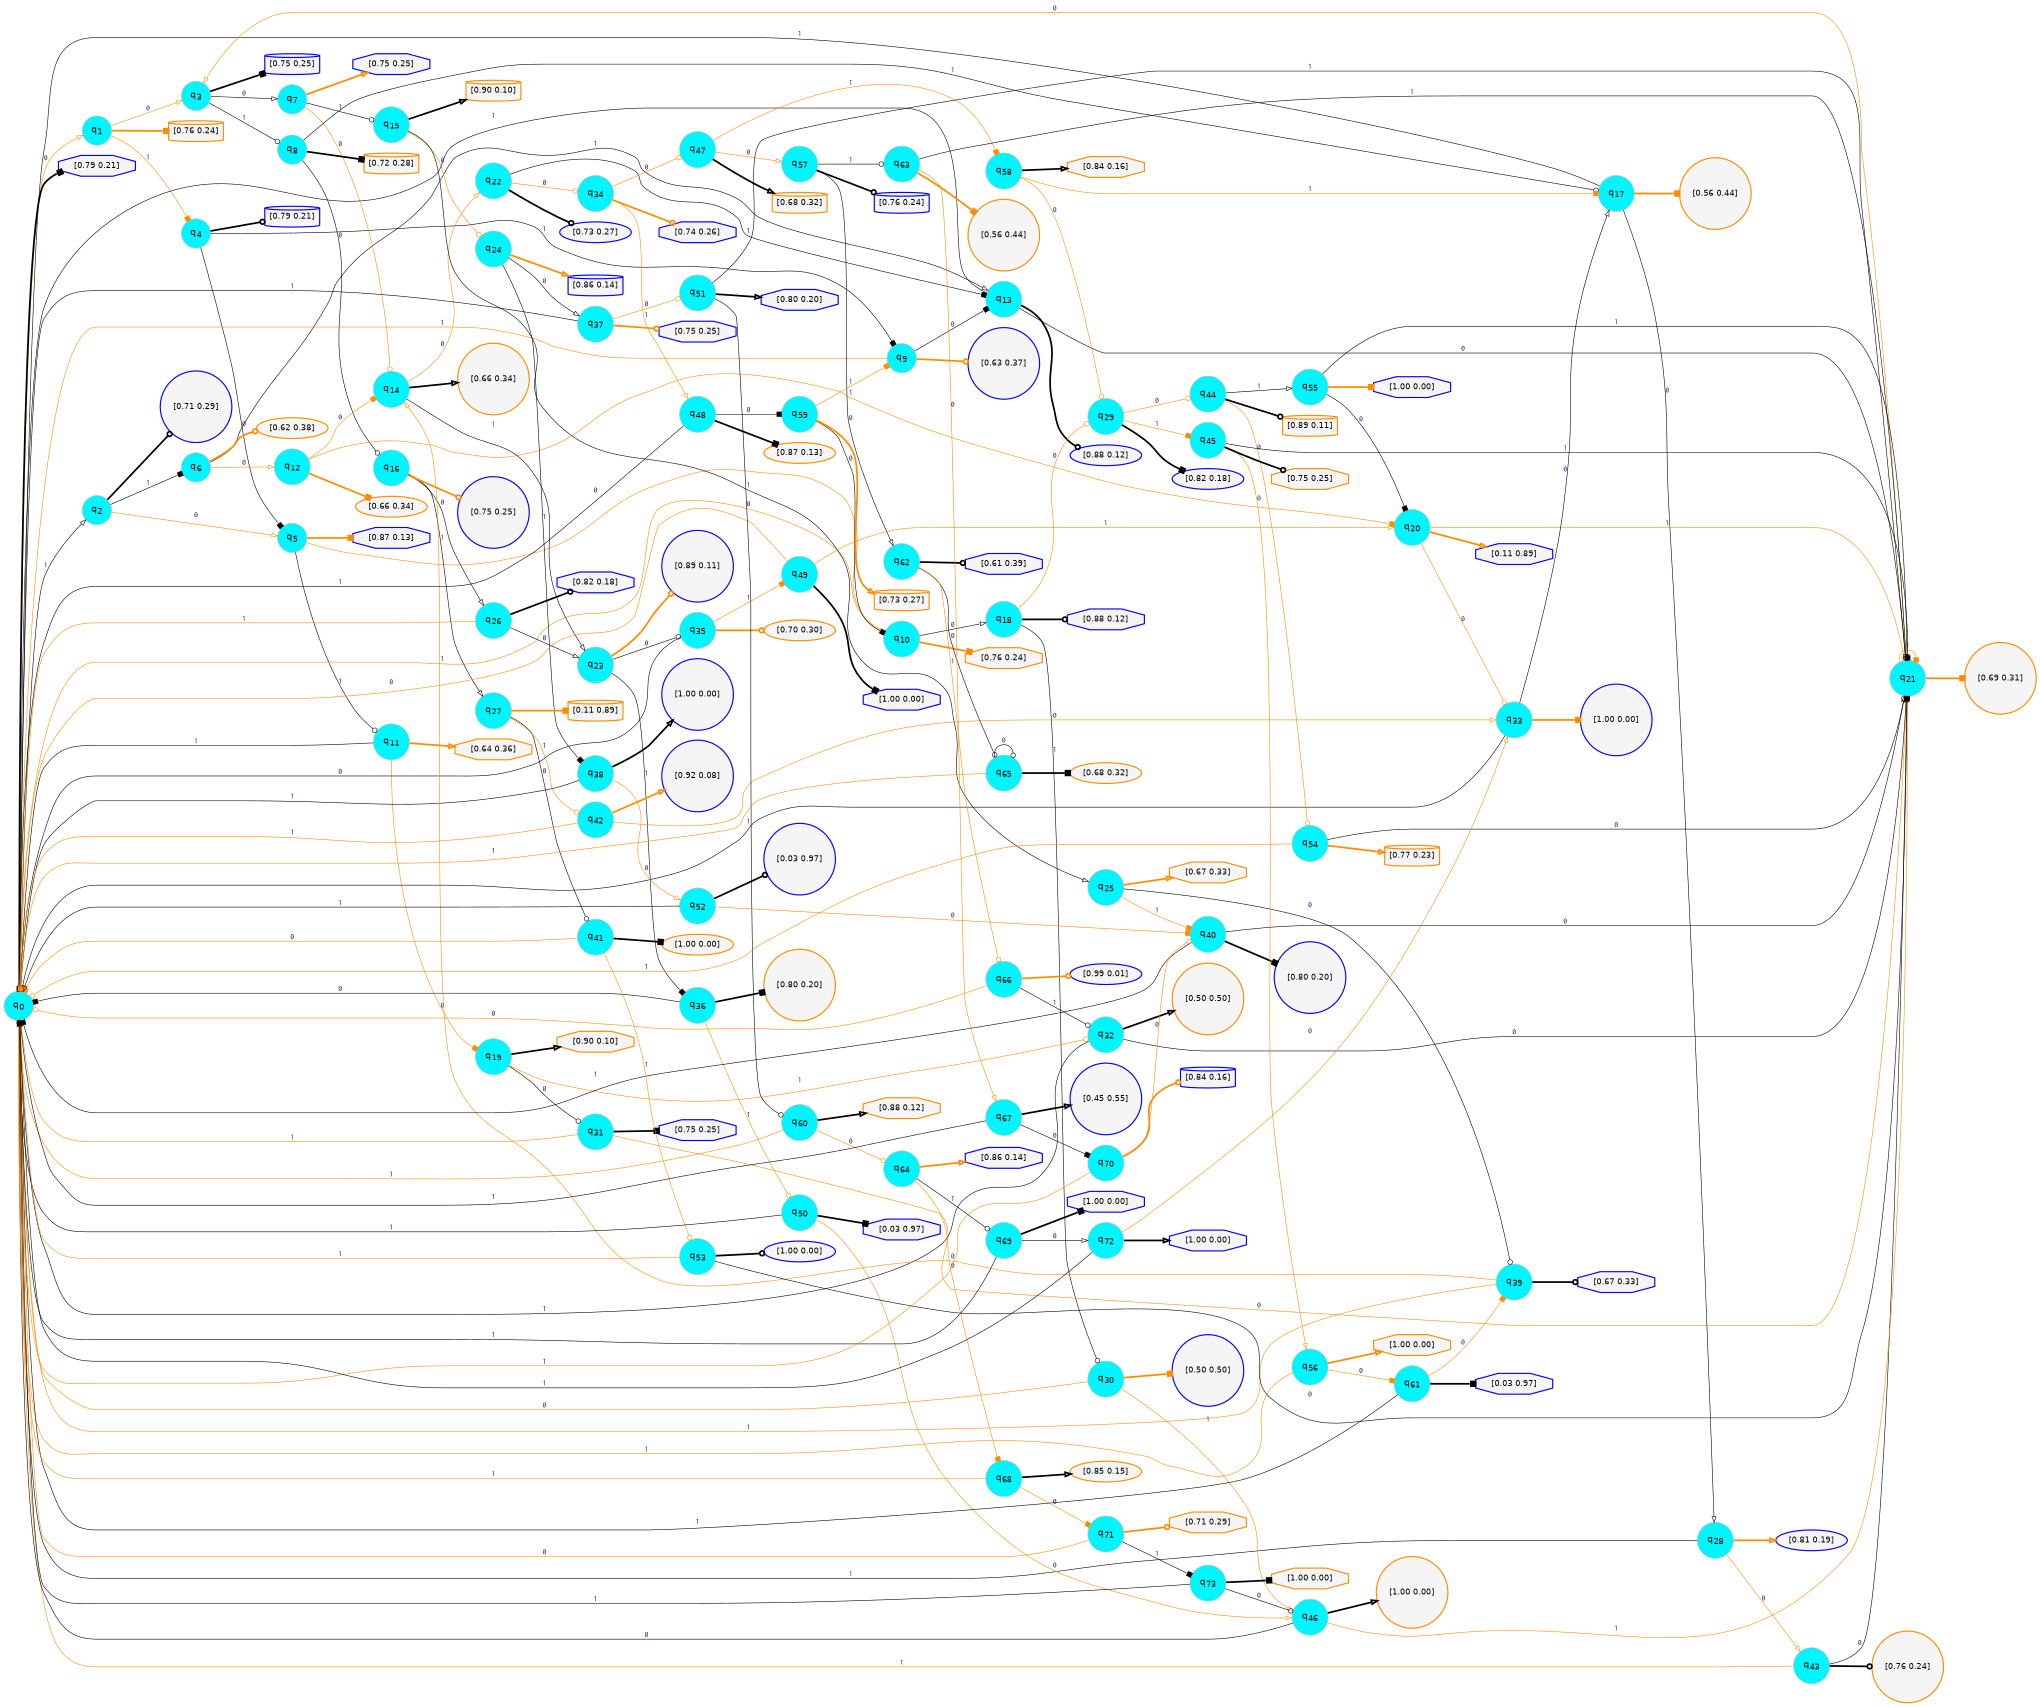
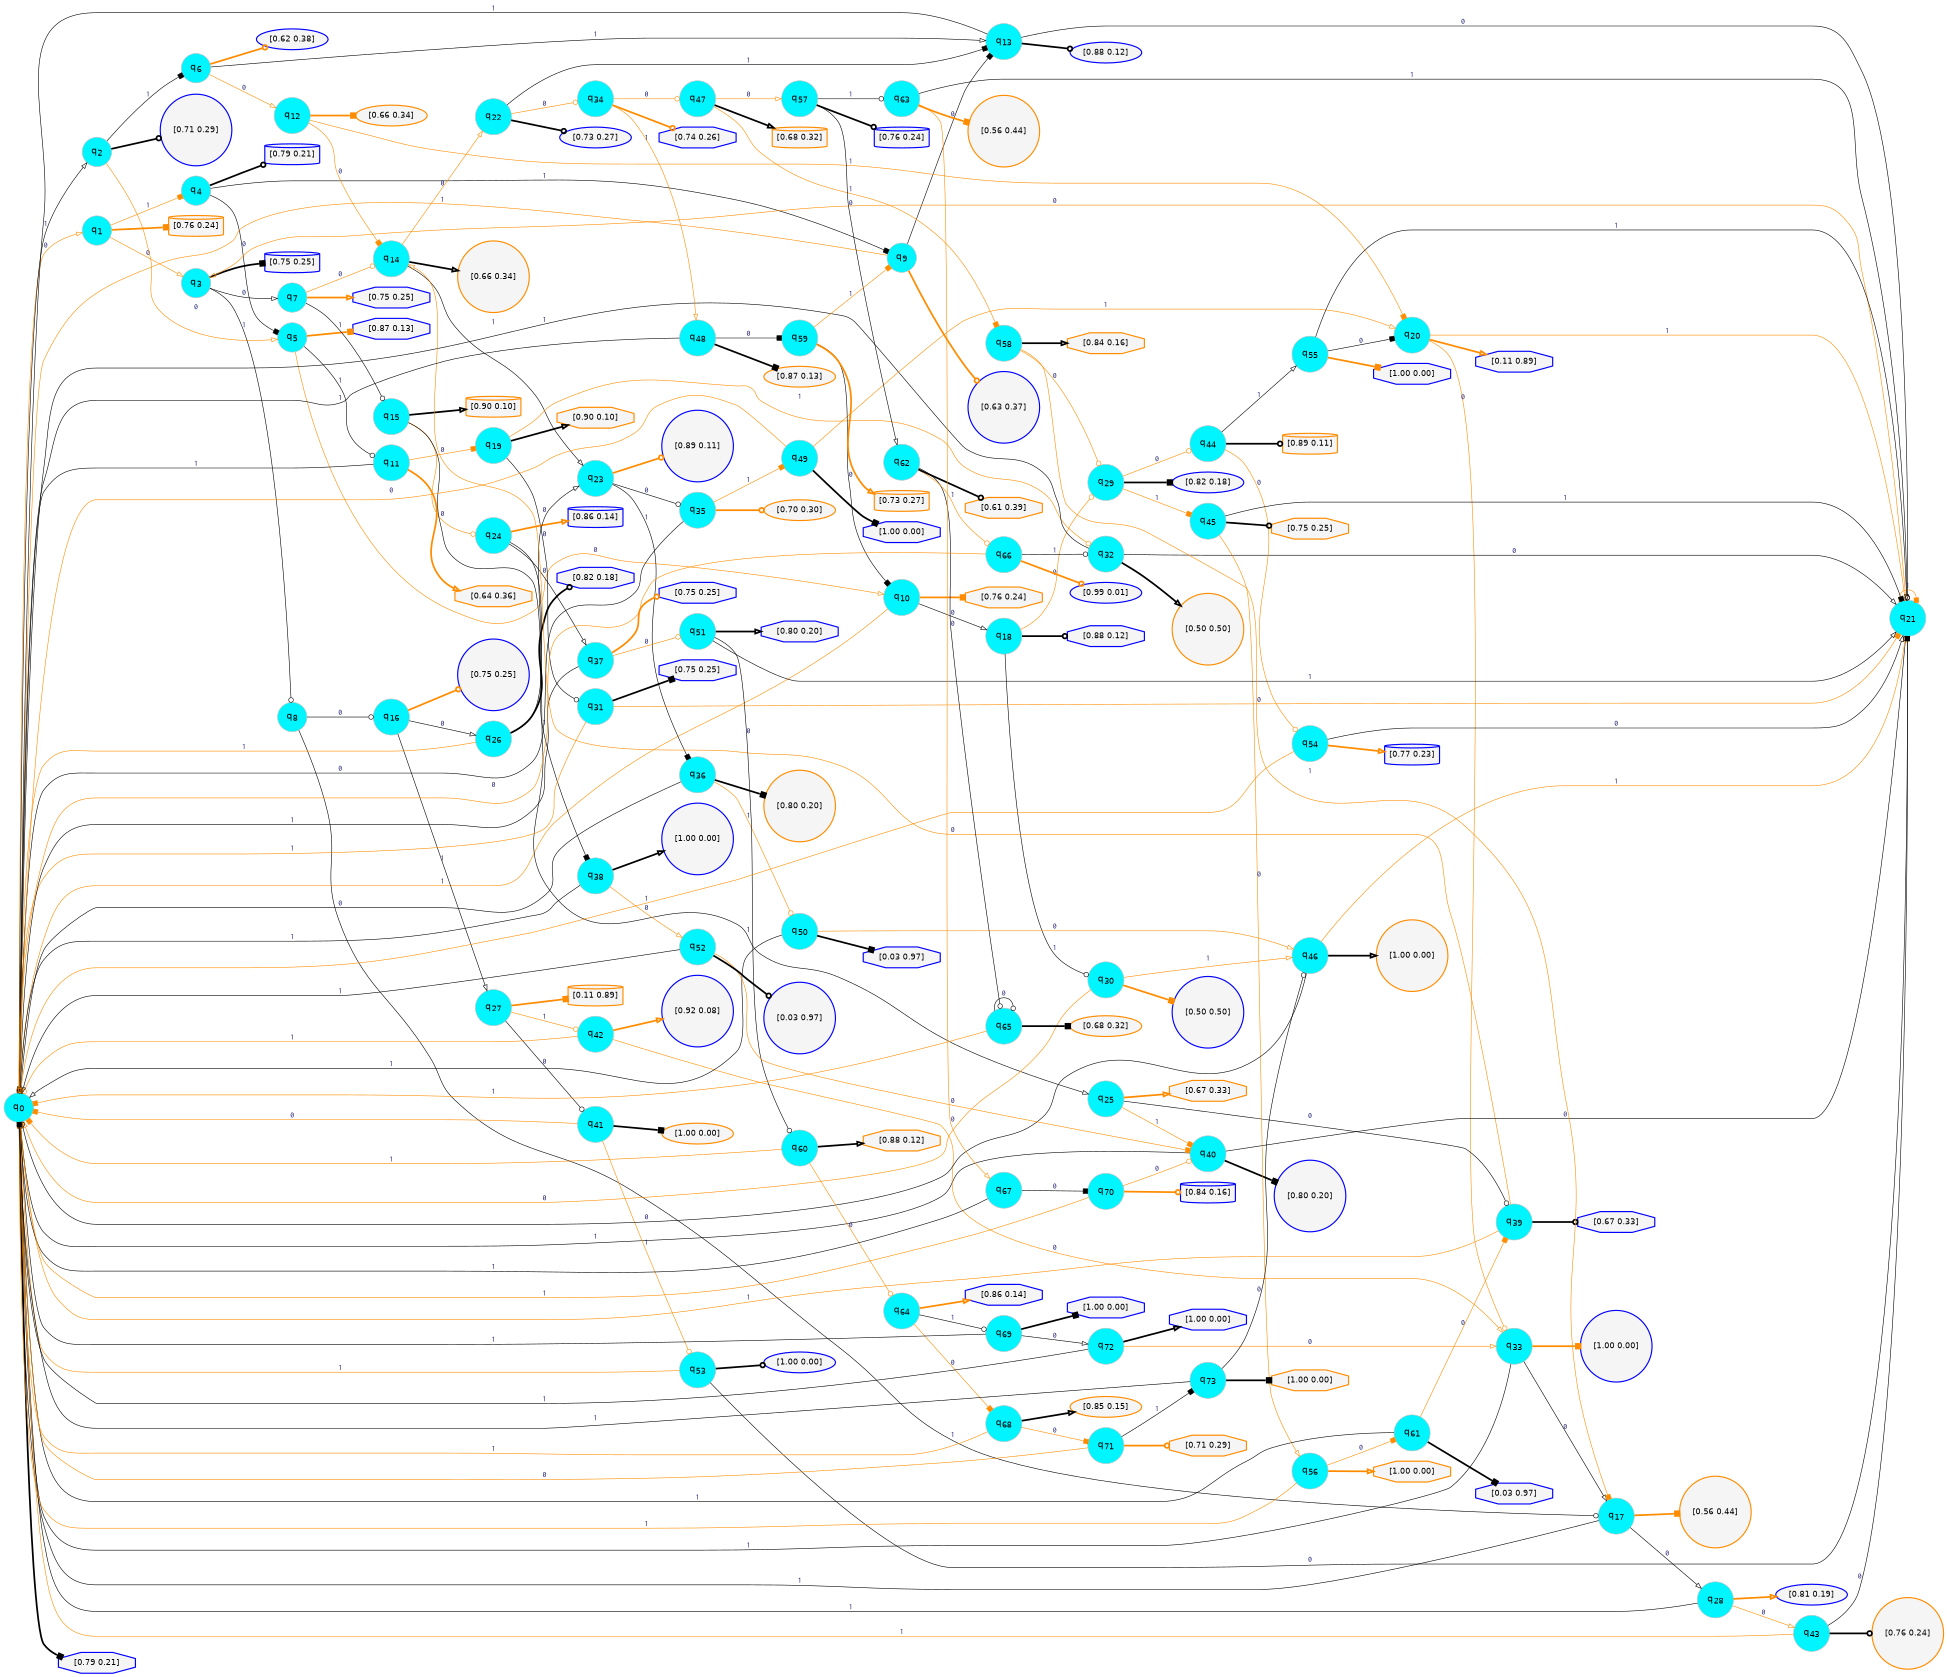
(391, 164) -> none
(292, 428) -> (292, 39)
(1004, 564) -> (1004, 508)
(2000, 678) -> none
(1412, 856) -> (1412, 755)
(1106, 1099) -> none
